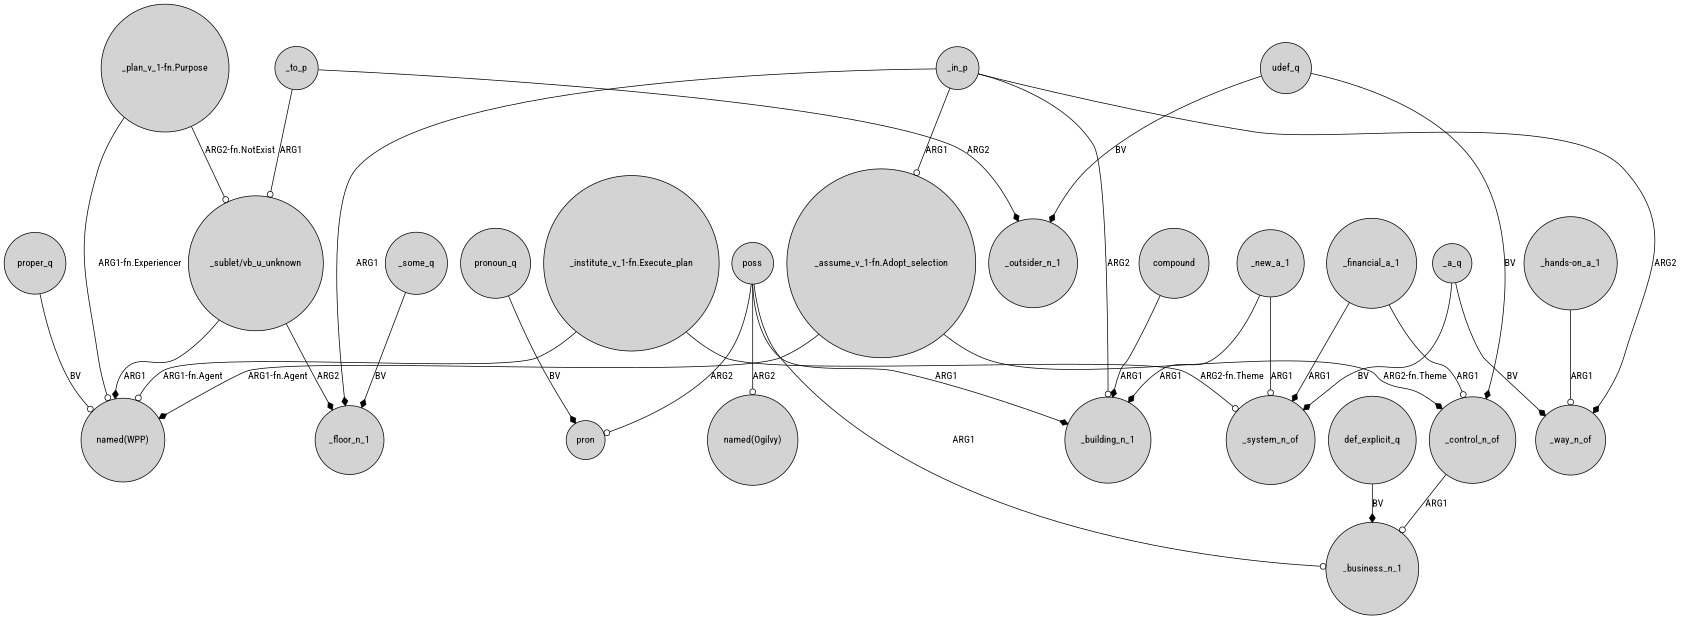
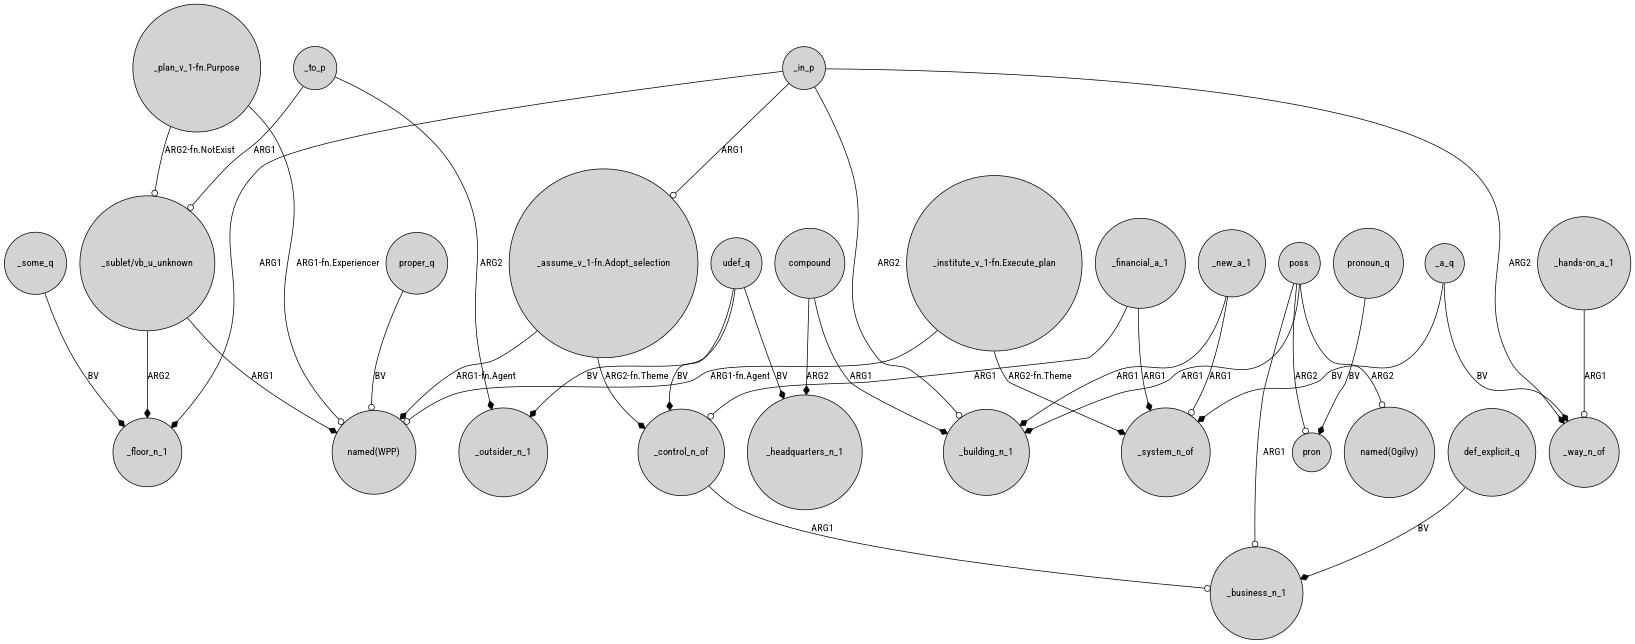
(961, 365) -> (1047, 400)
none -> (805, 452)
